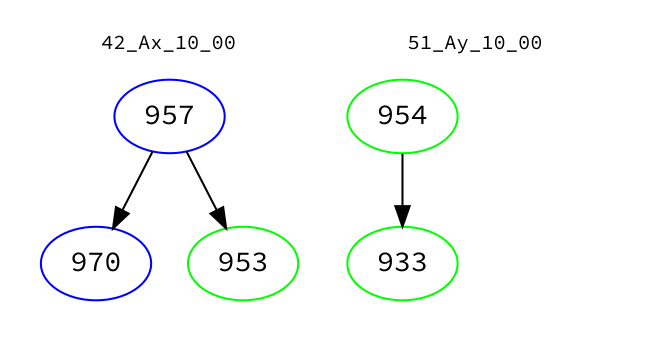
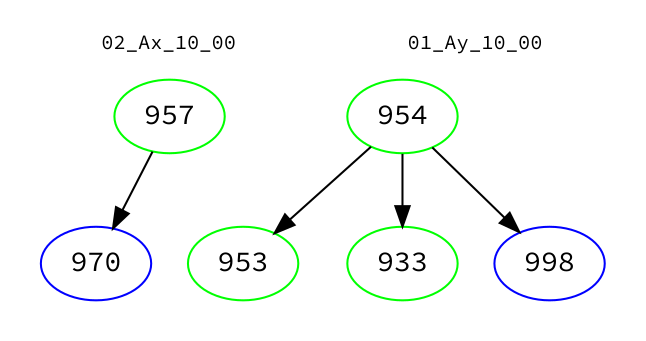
(170, 44) -> (170, 44)
(476, 44) -> (476, 44)
(170, 116) -> (170, 116)
(202, 181) -> (345, 170)
none -> (550, 264)
